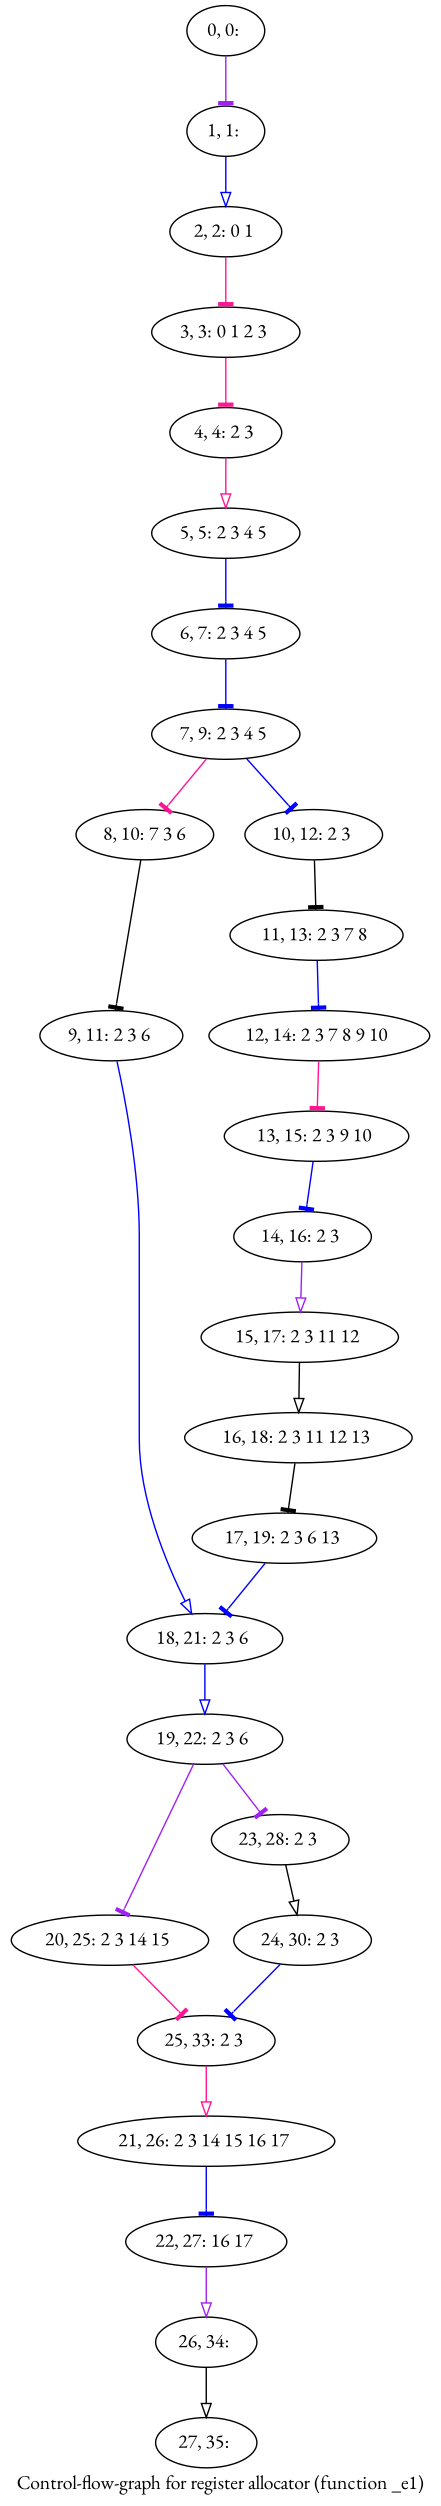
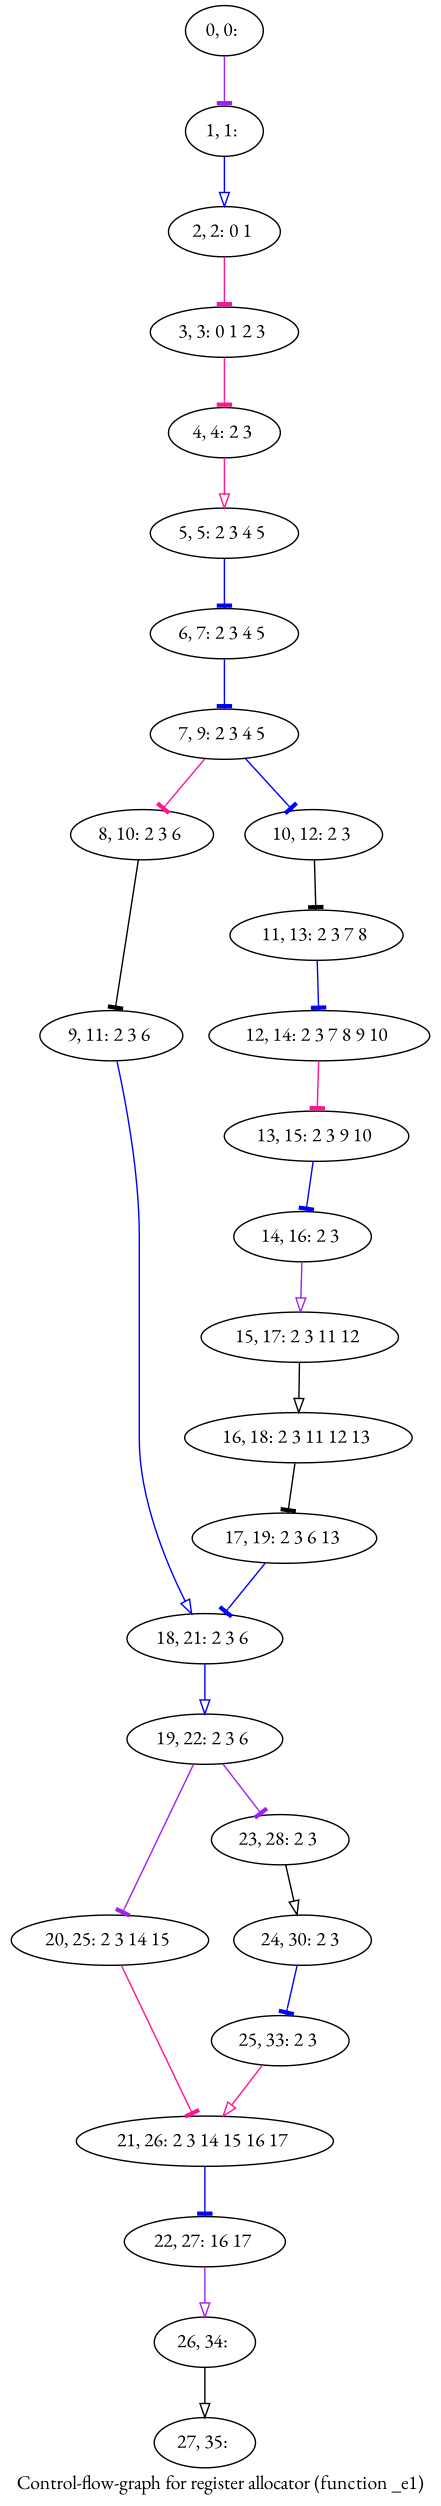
(145, 835) -> (142, 835)
(156, 1988) -> (156, 2037)
